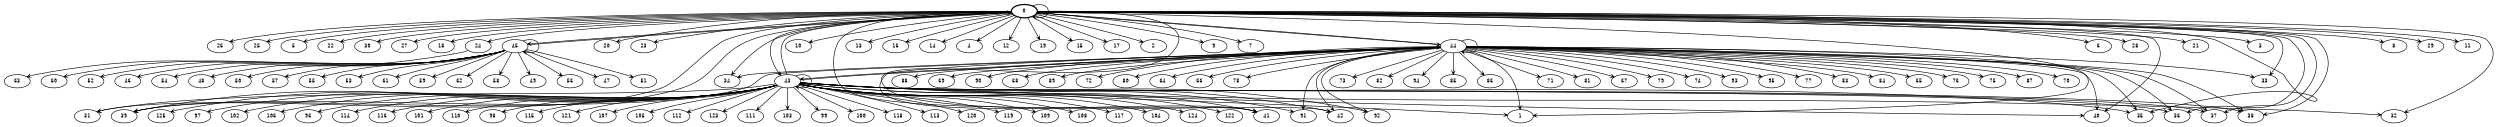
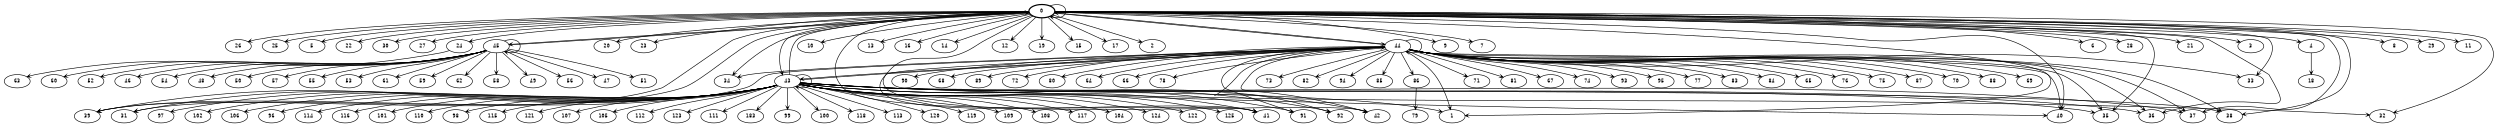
(732, 19) -> (2311, 62)
(1562, 59) -> (1416, 96)
(788, 116) -> (751, 116)
